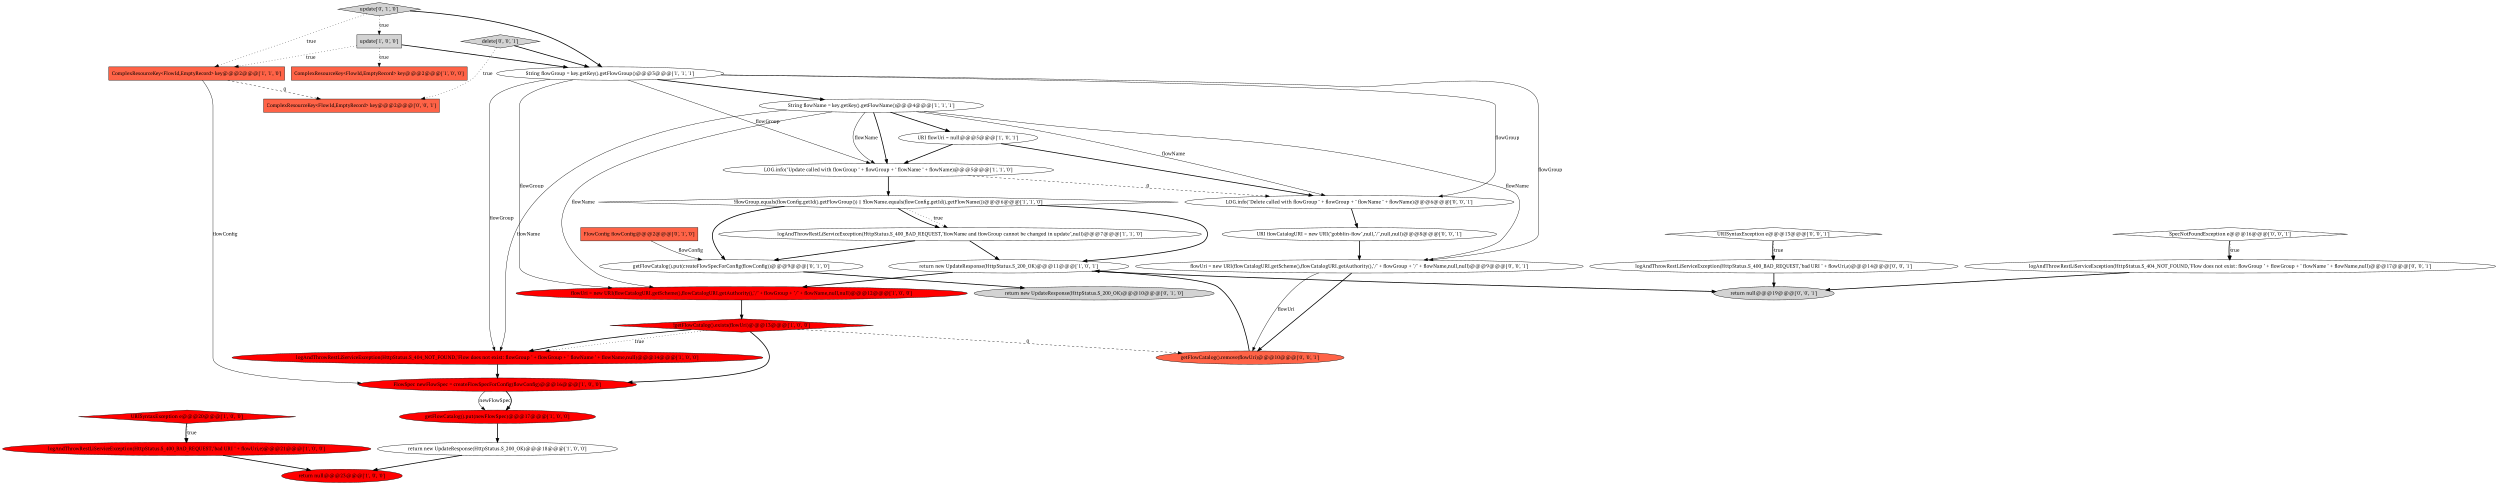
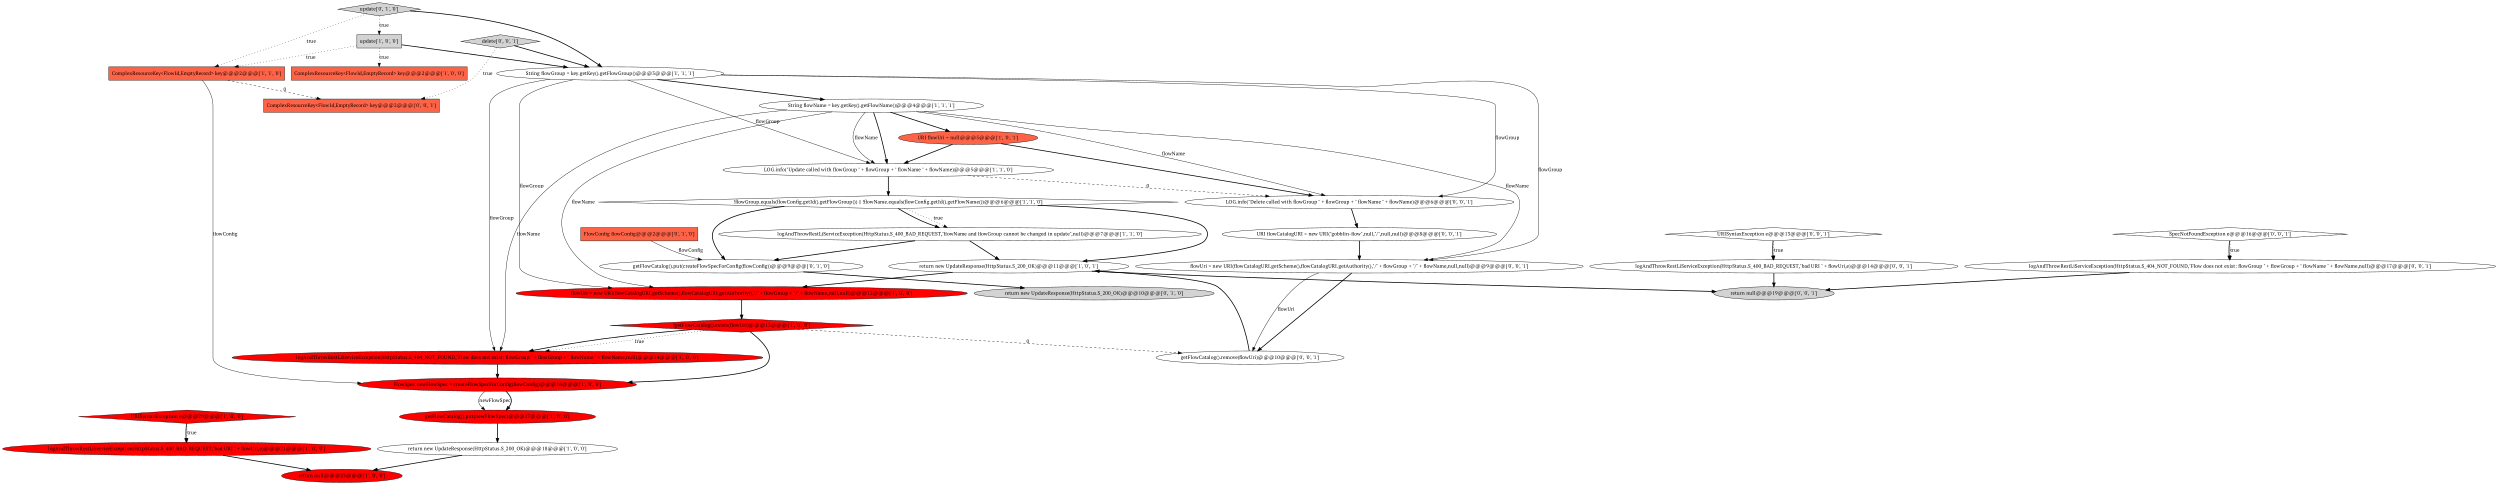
(968, 138) -> (968, 138)
(1250, 358) -> (1250, 358)
